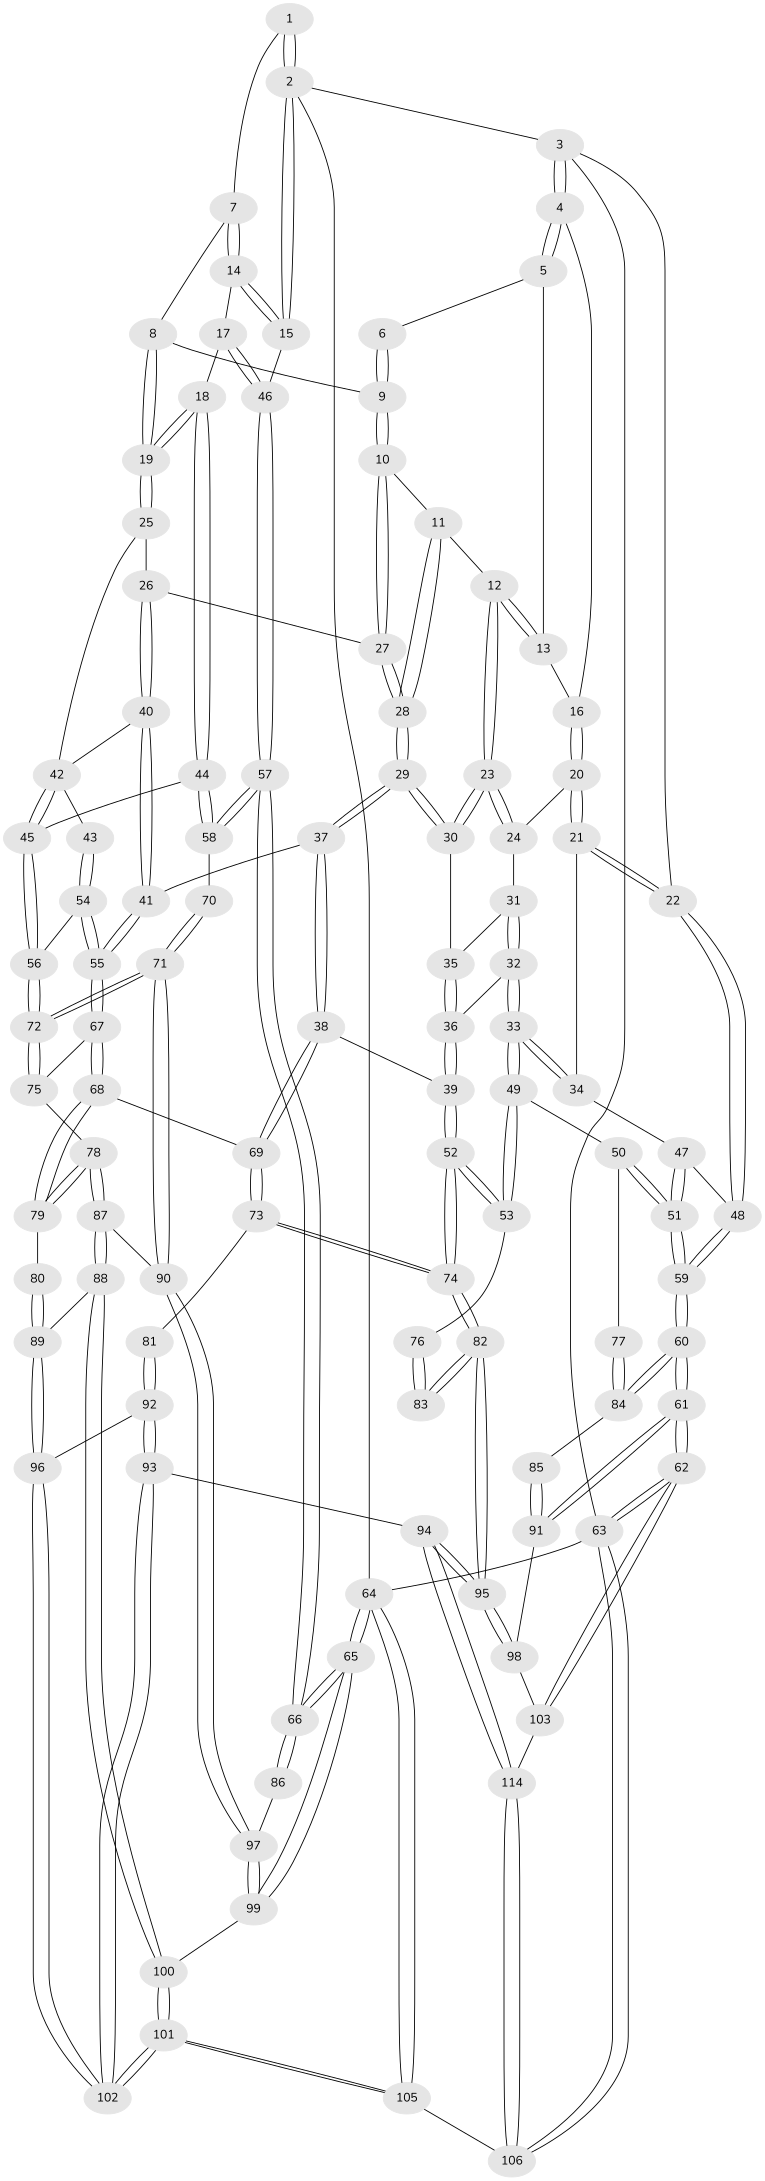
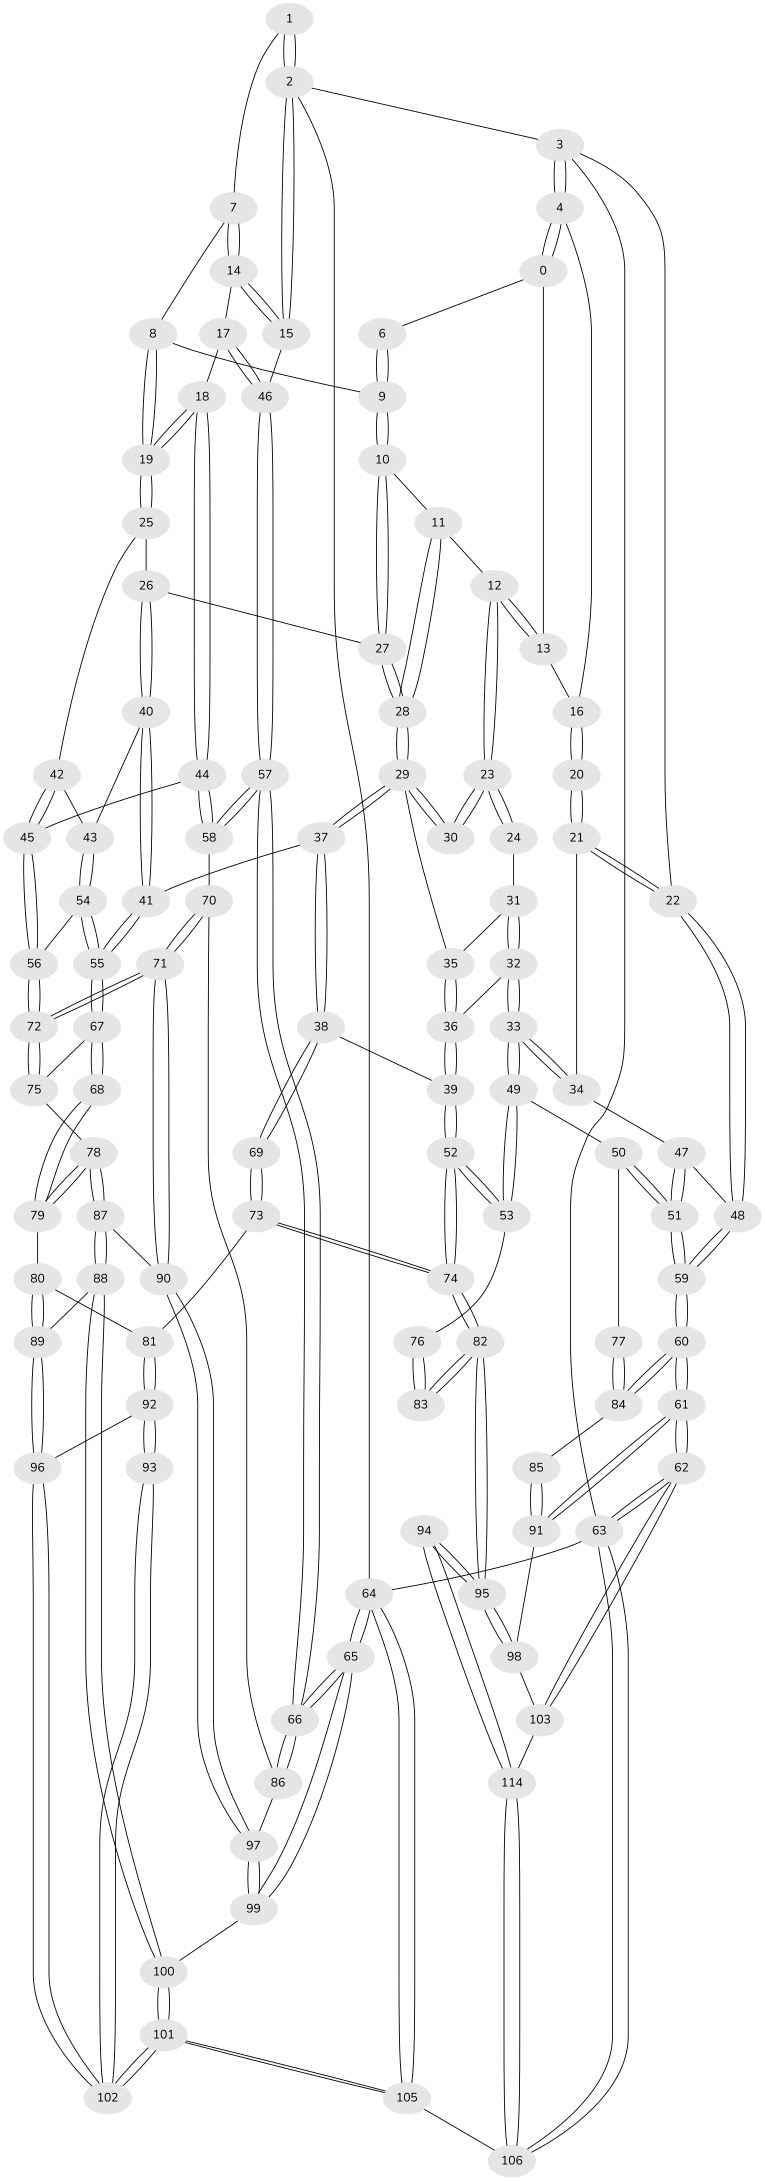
(543, 271) -> (543, 271)
(101, 744) -> (118, 775)
(545, 807) -> none
(451, 901) -> (423, 870)
(177, 1122) -> none
none -> (97, 1313)
none -> (247, 1342)
(287, 1500) -> none
